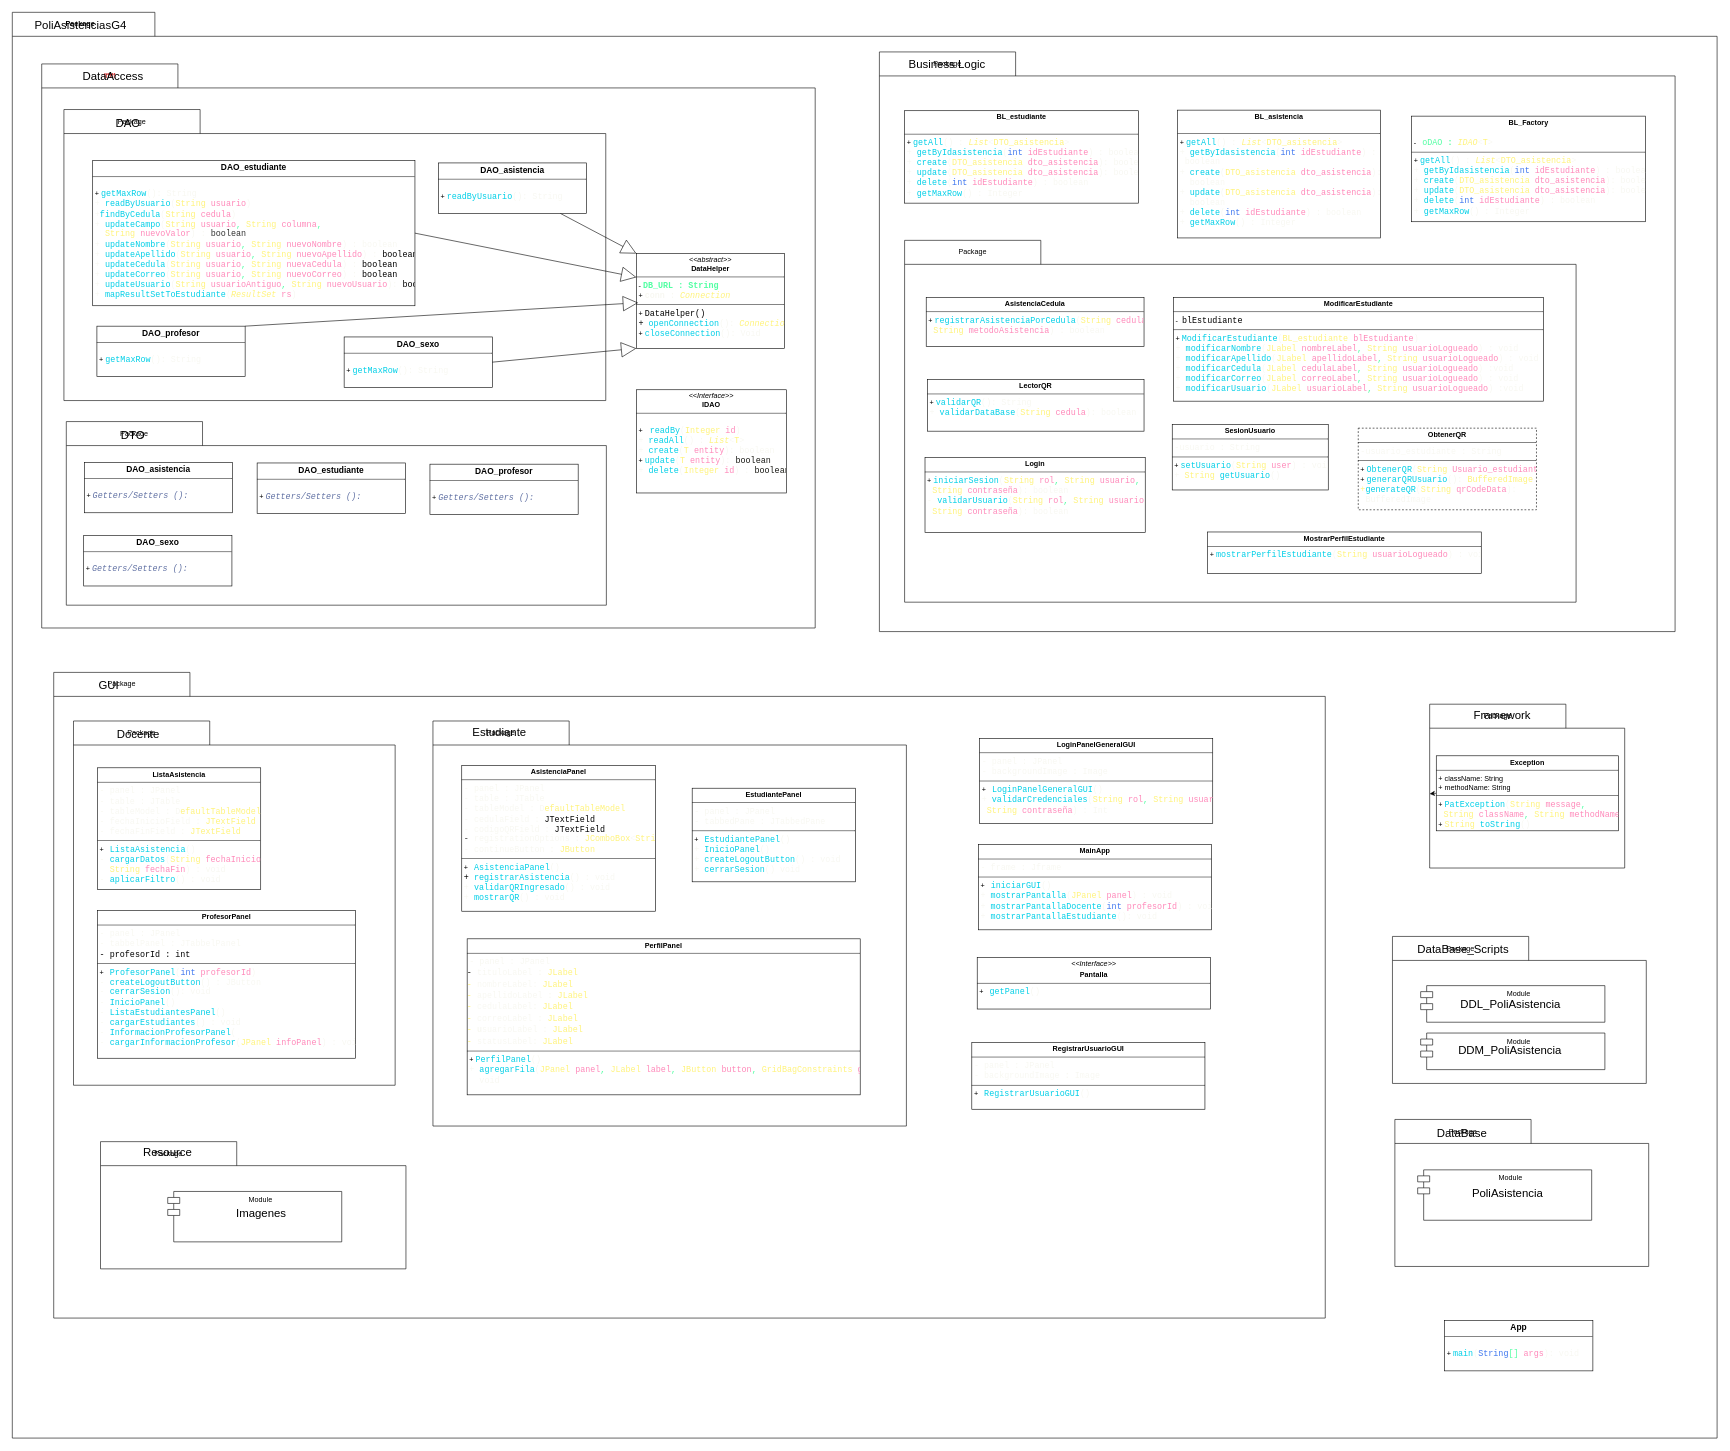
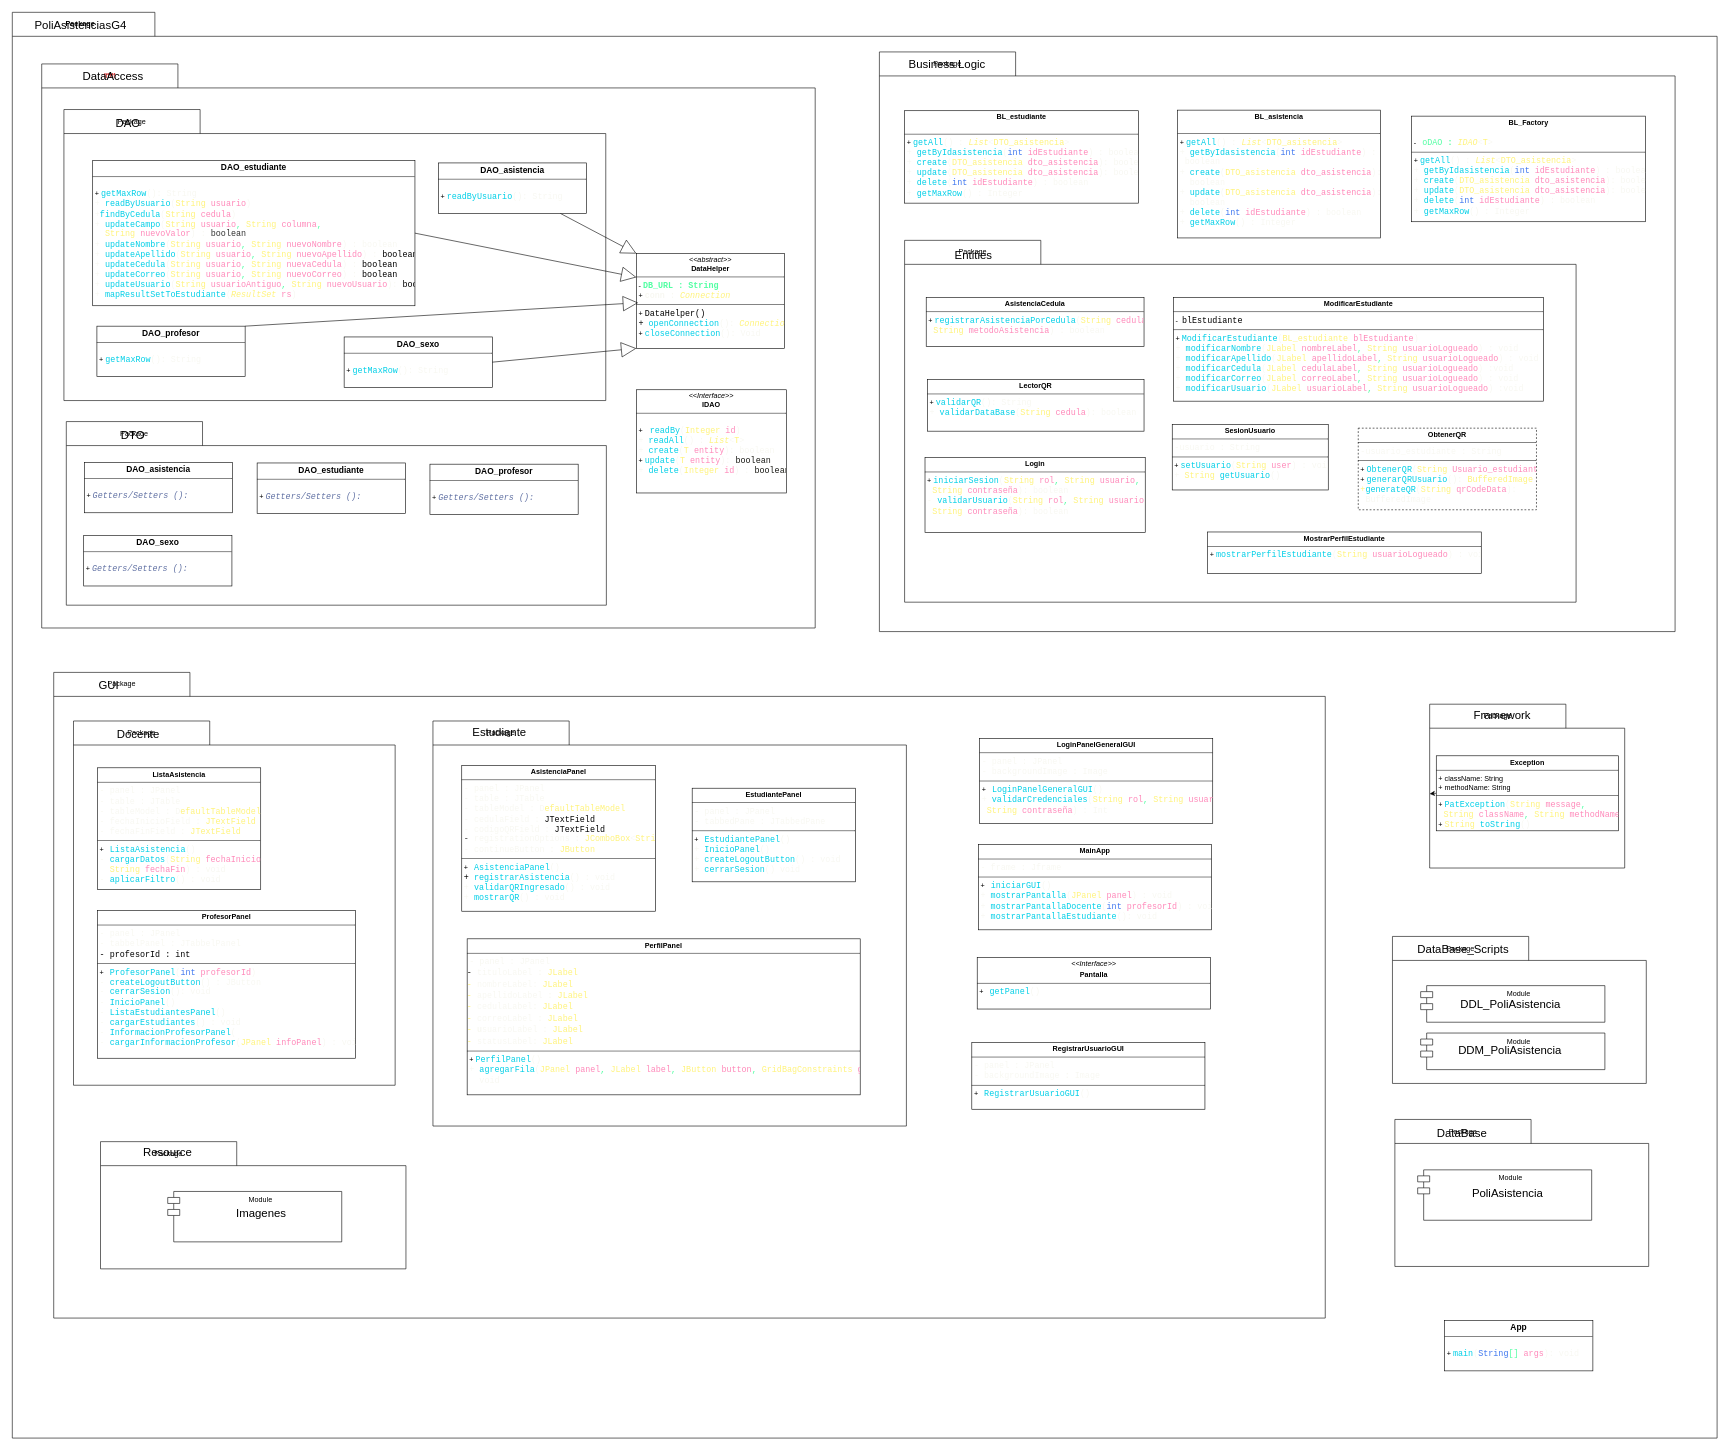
none -> (974, 255)
